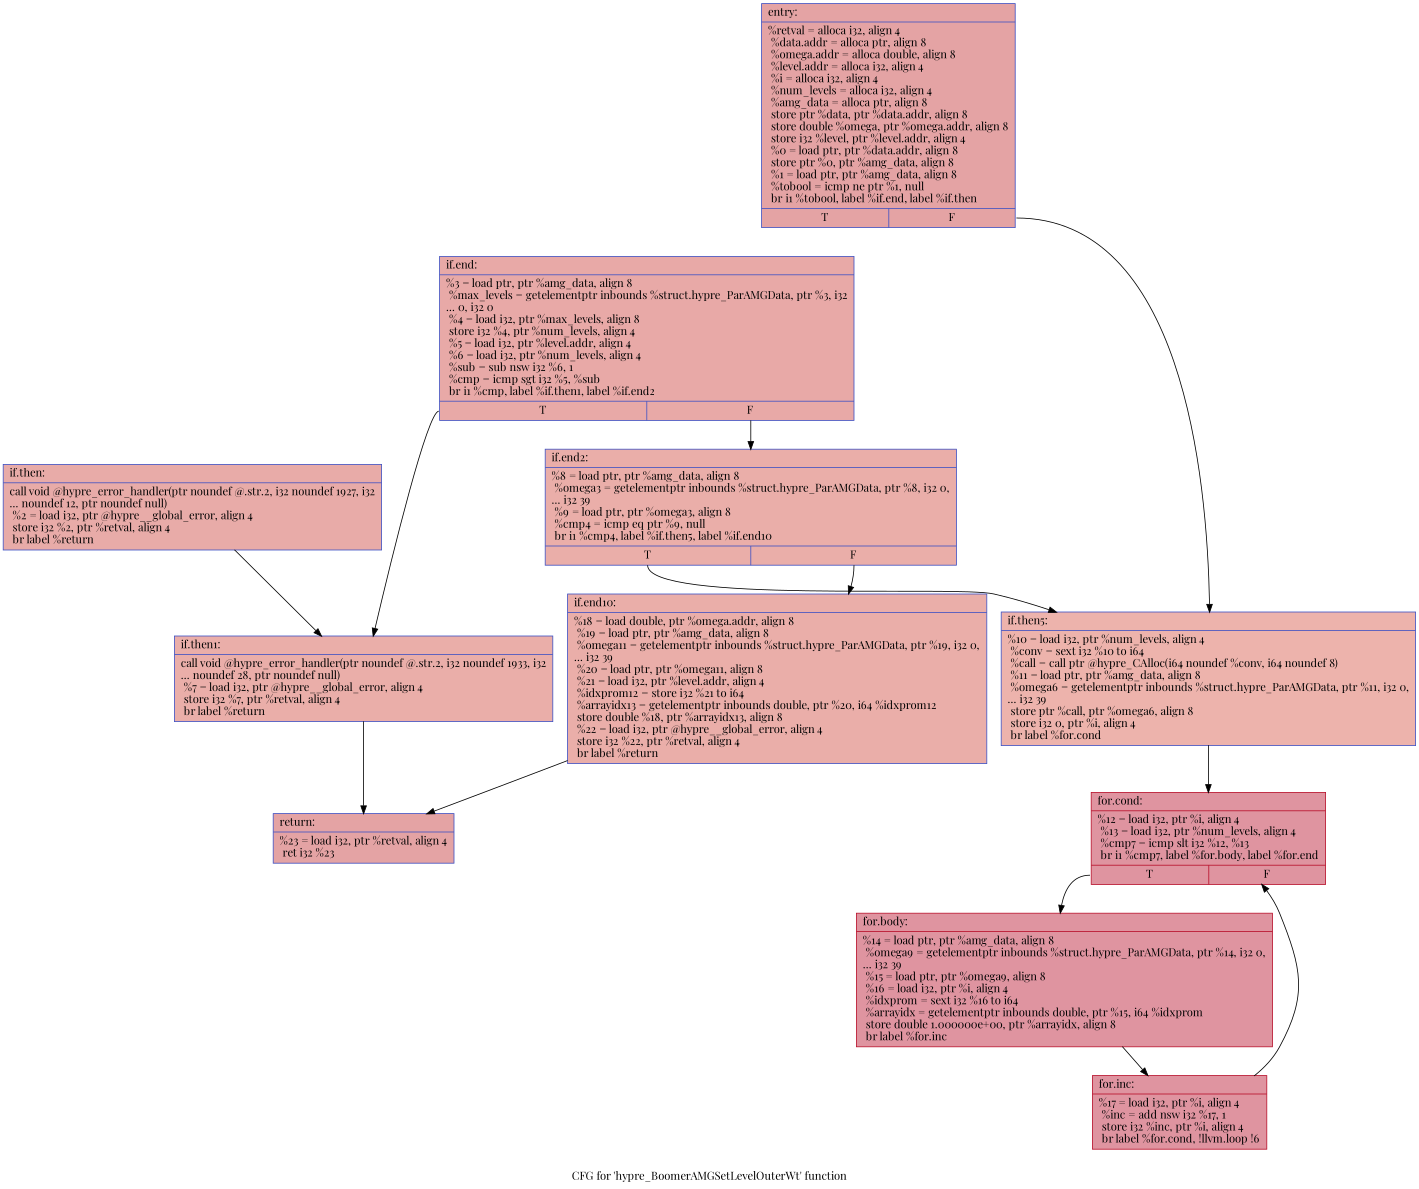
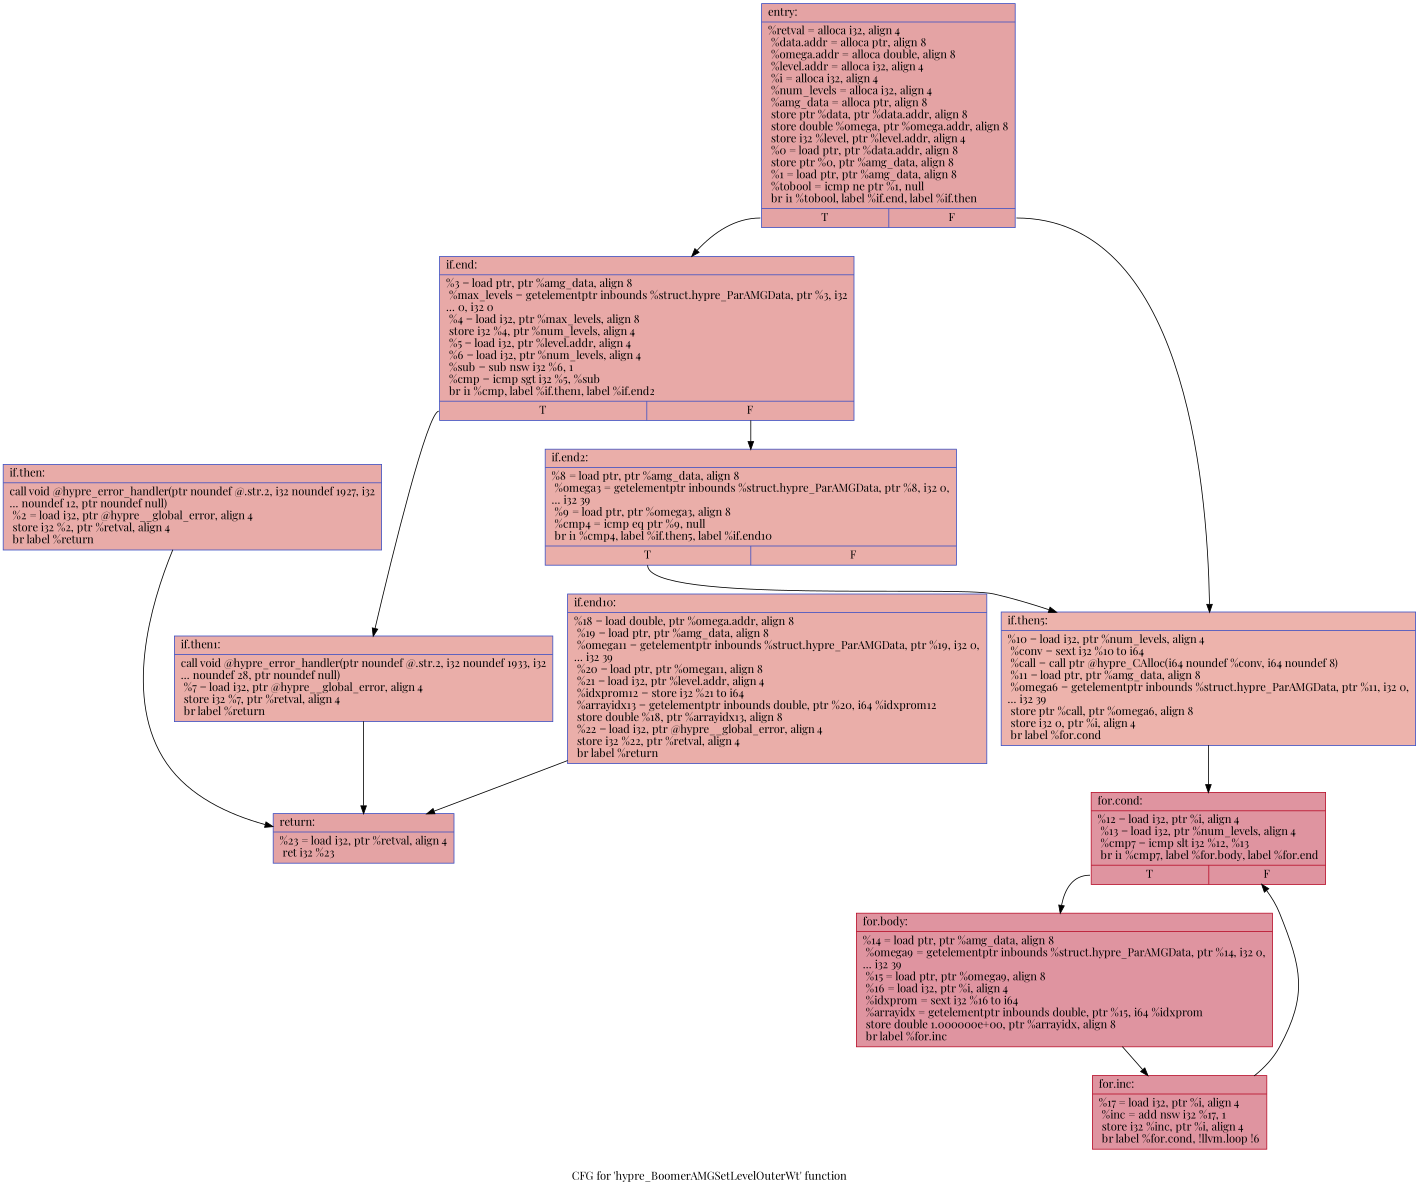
none -> (725, 227)
(853, 576) -> none
(275, 590) -> (147, 716)
